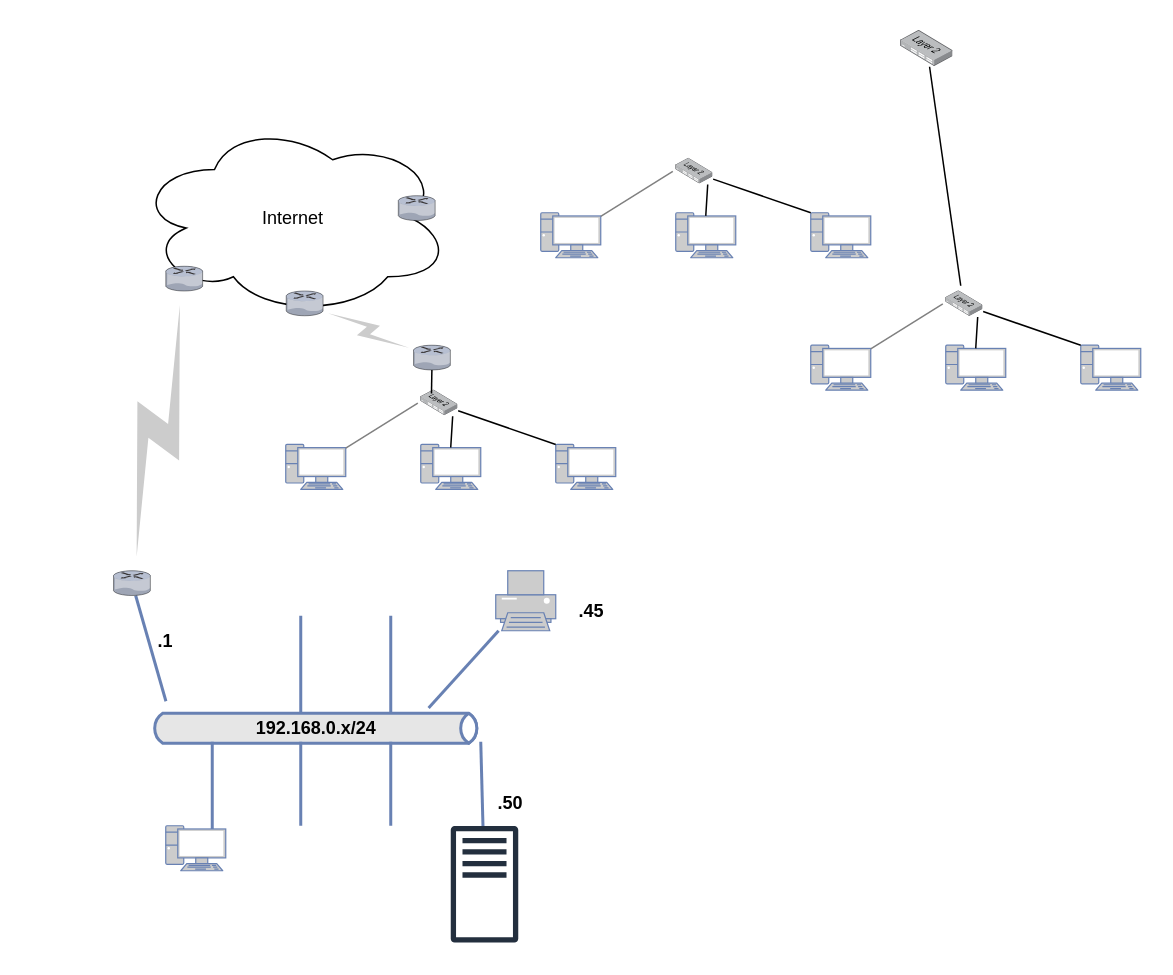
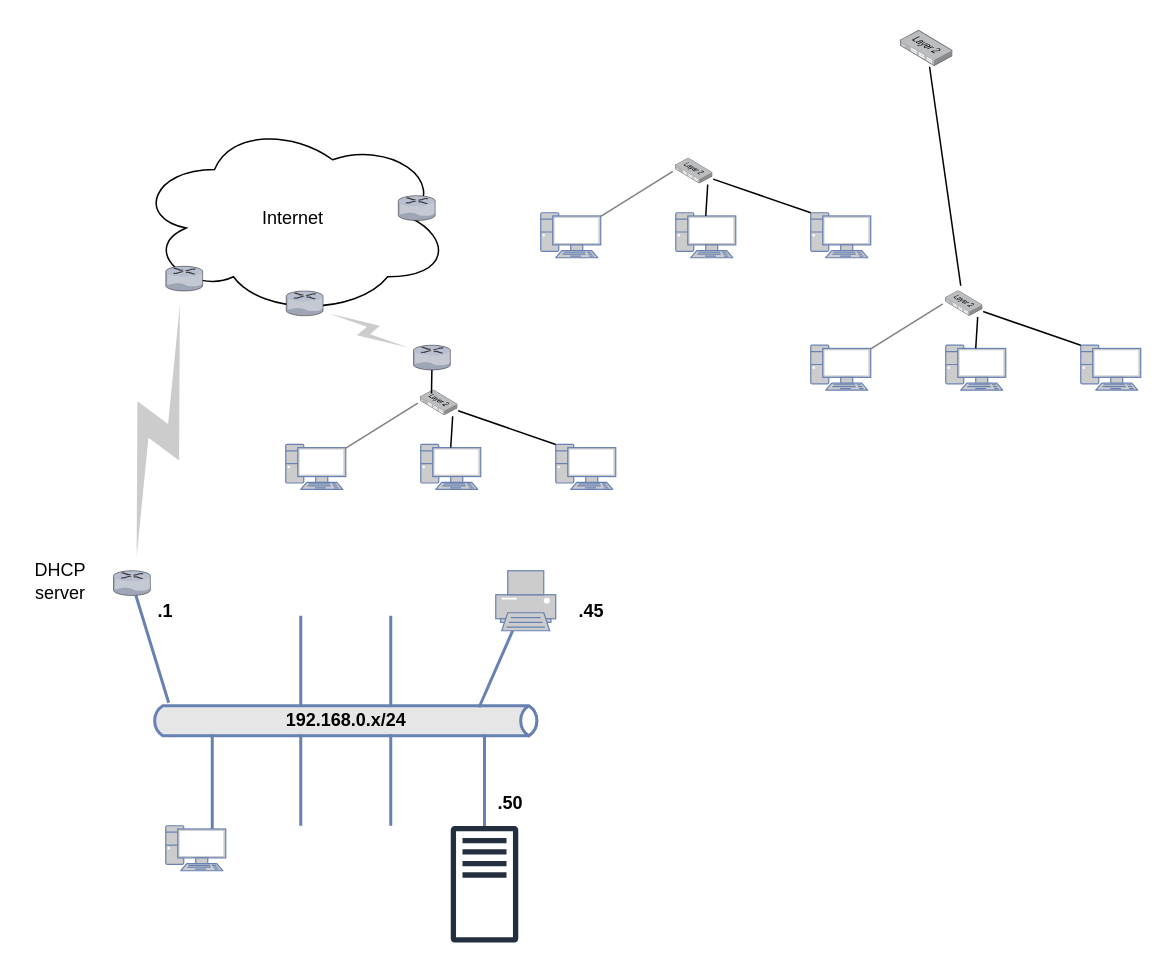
none -> (61, 581)
(166, 641) -> (166, 611)
(316, 728) -> (346, 721)
